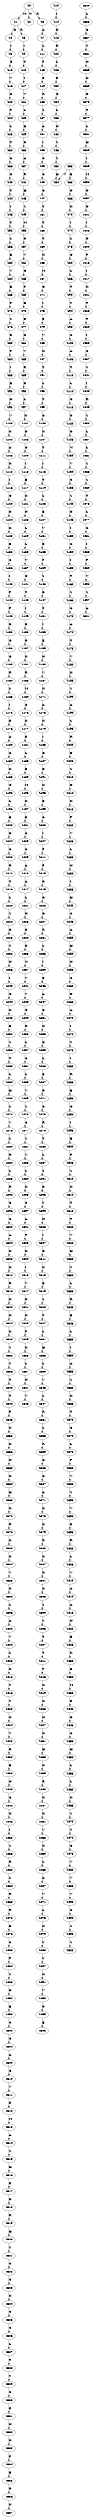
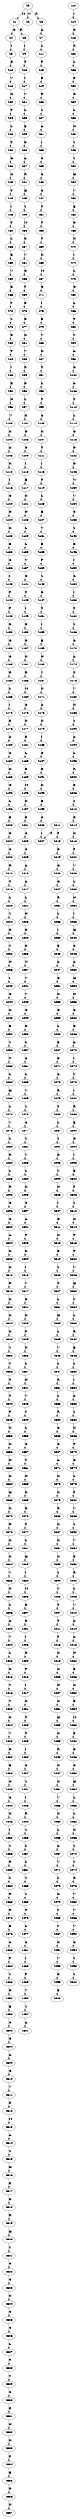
(64, 174) -> (73, 190)
(86, 456) -> (25, 1870)
(42, 849) -> (50, 833)
none -> (25, 1411)
